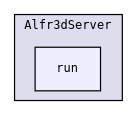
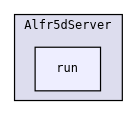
(68, 26) -> (68, 26)
